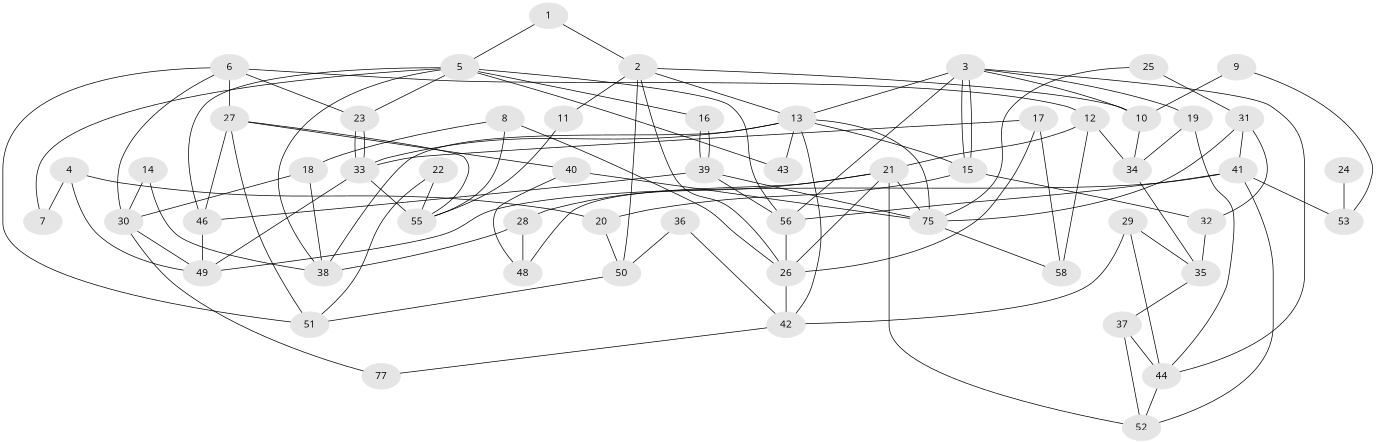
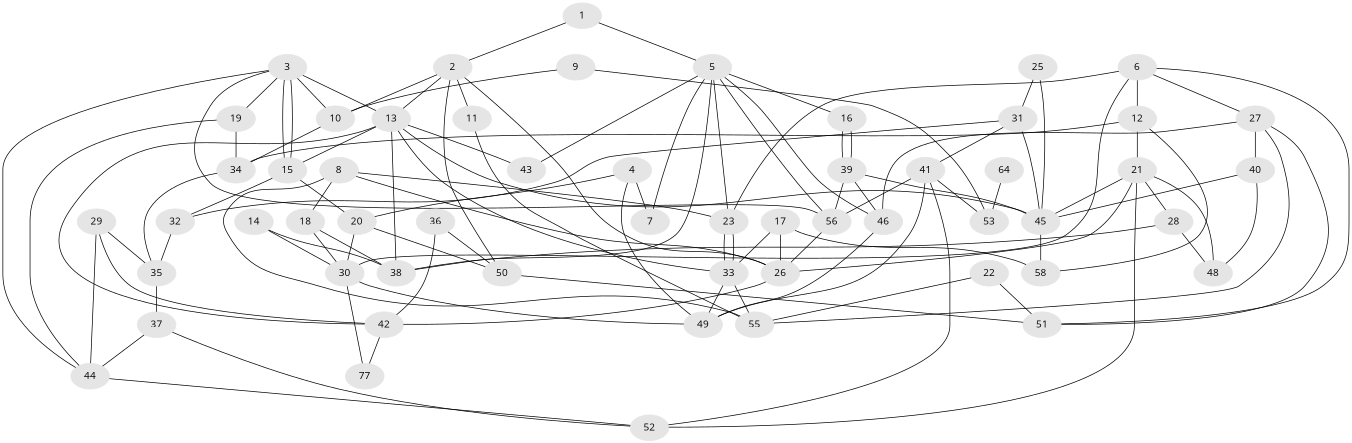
(1344, 170) -> (1004, 170)
none -> (491, 186)
(928, 222) -> (1041, 222)
none -> (352, 243)
